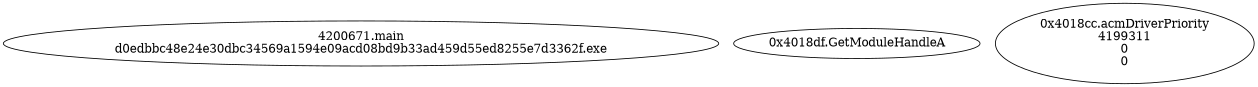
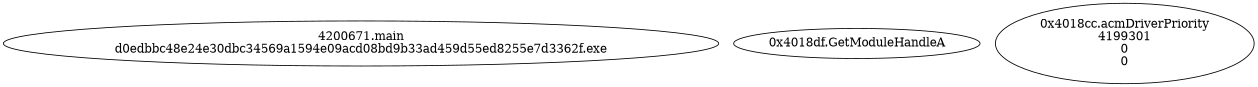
(1125, 43) -> (1125, 43)
